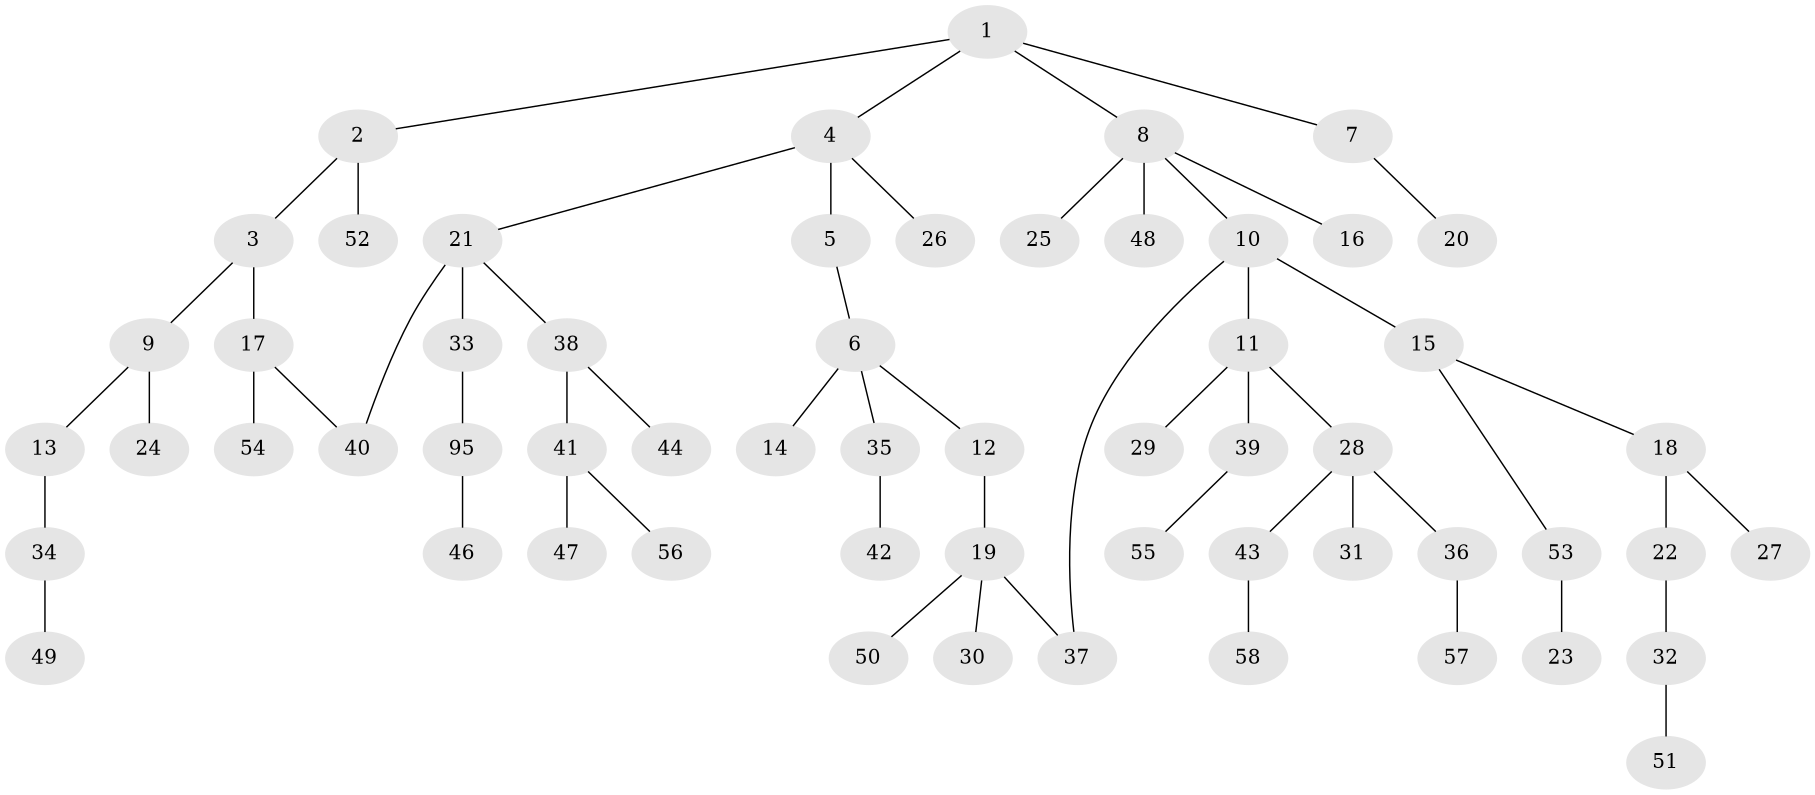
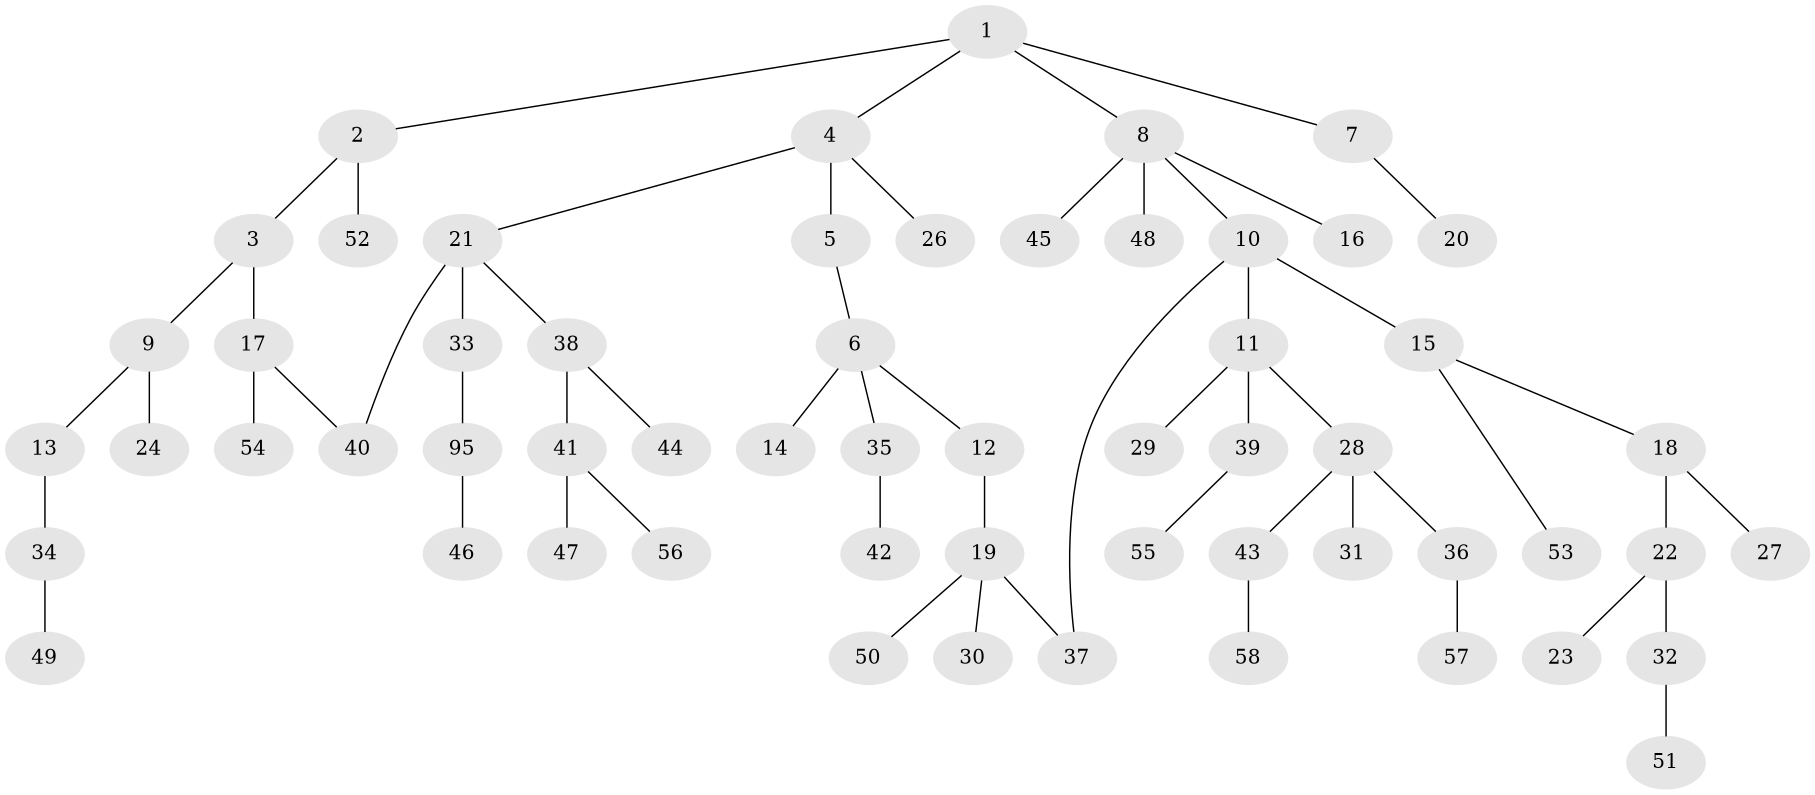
(1040, 241) -> (1040, 241)
(1562, 606) -> (1614, 606)
